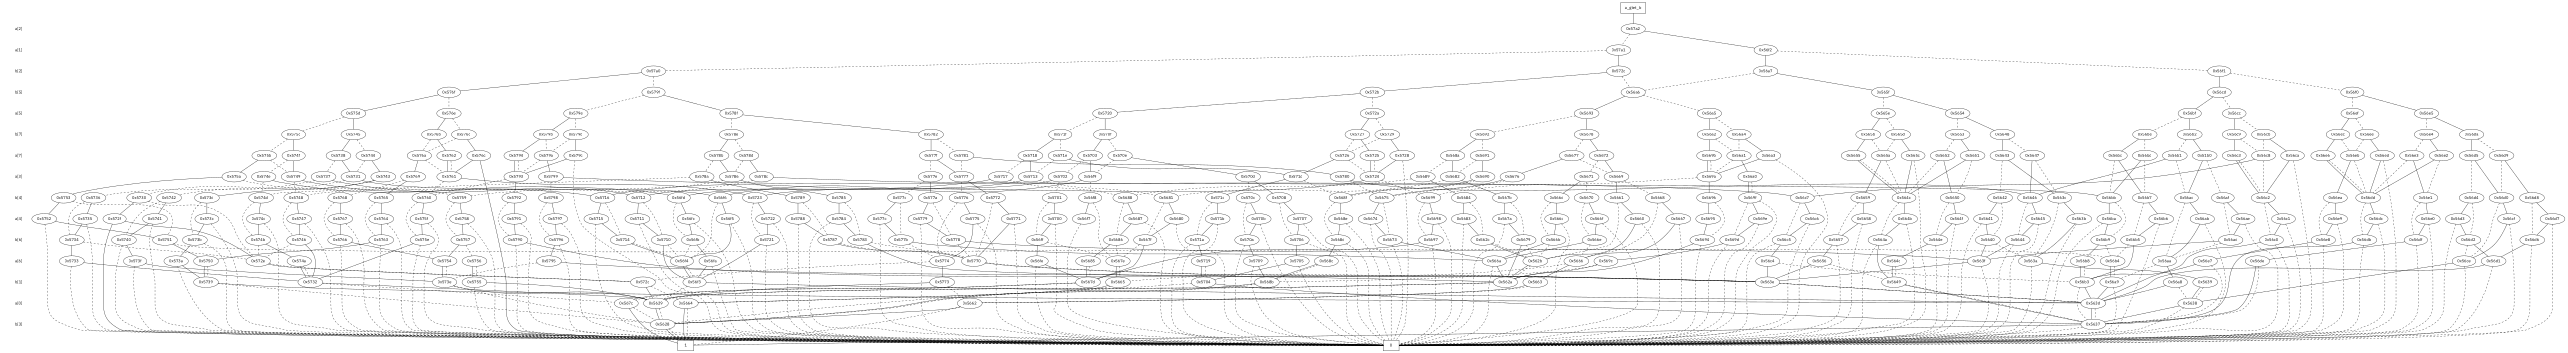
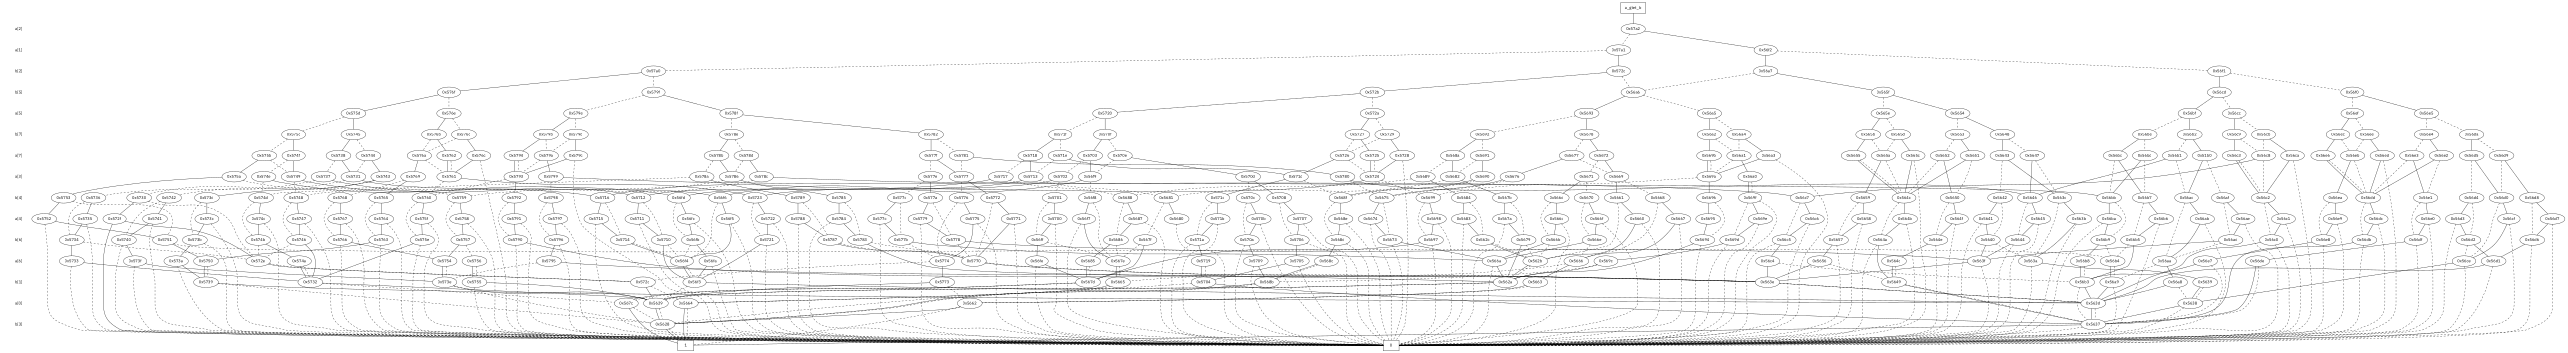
(2449, 124) -> (2449, 124)
(1161, 230) -> none
none -> (1091, 245)
(862, 341) -> (862, 341)
